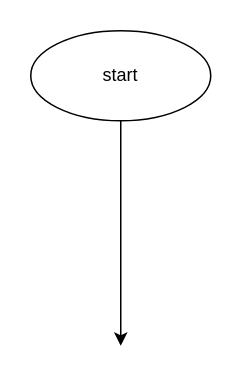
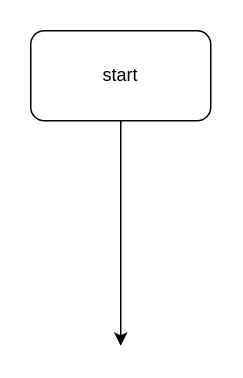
(121, 76) -> (121, 76)
